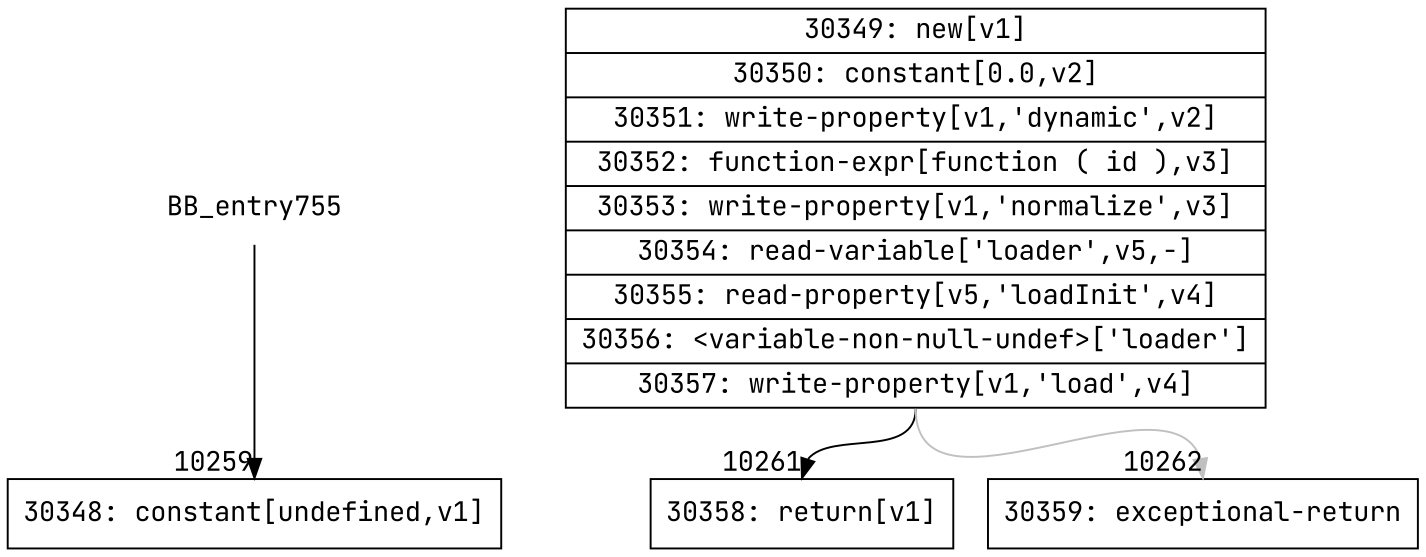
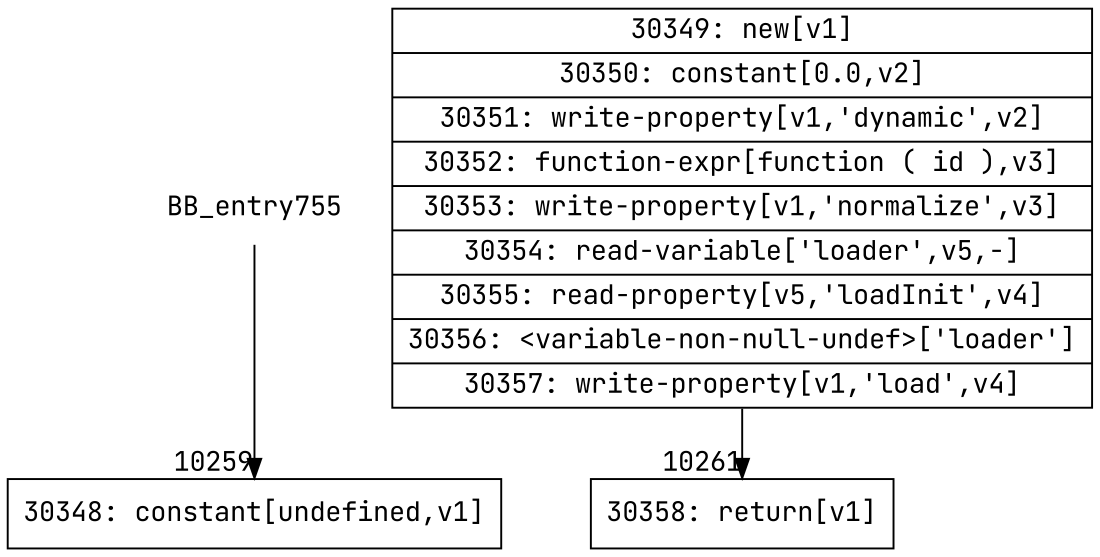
(1203, 514) -> none
